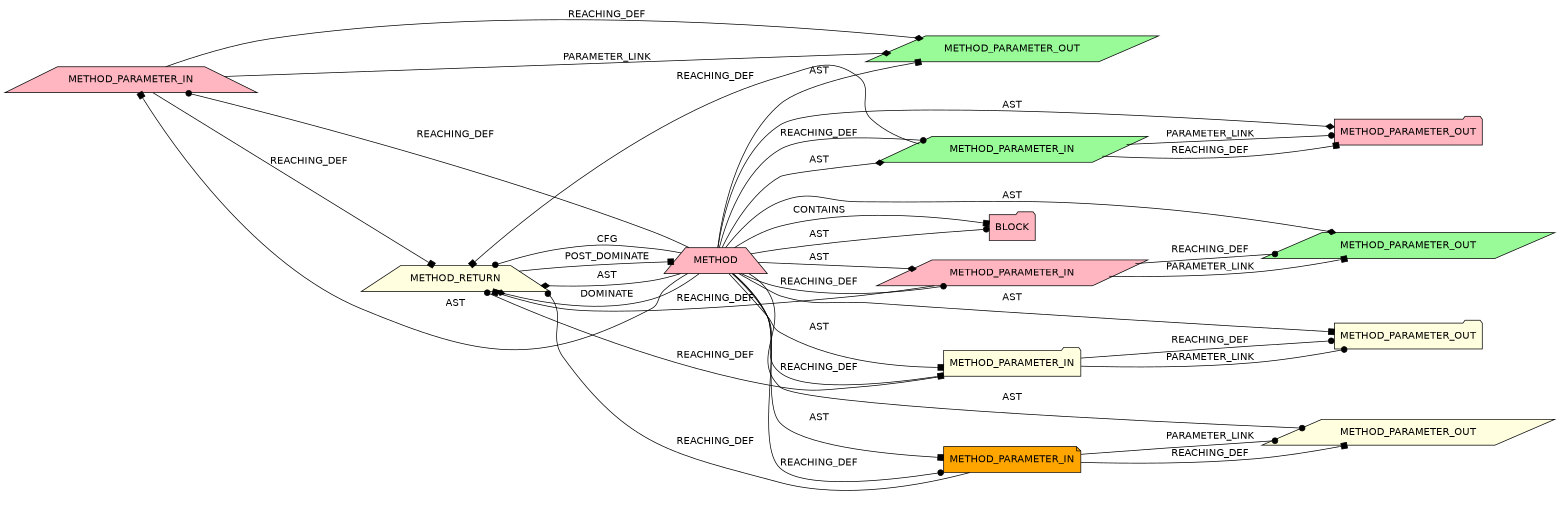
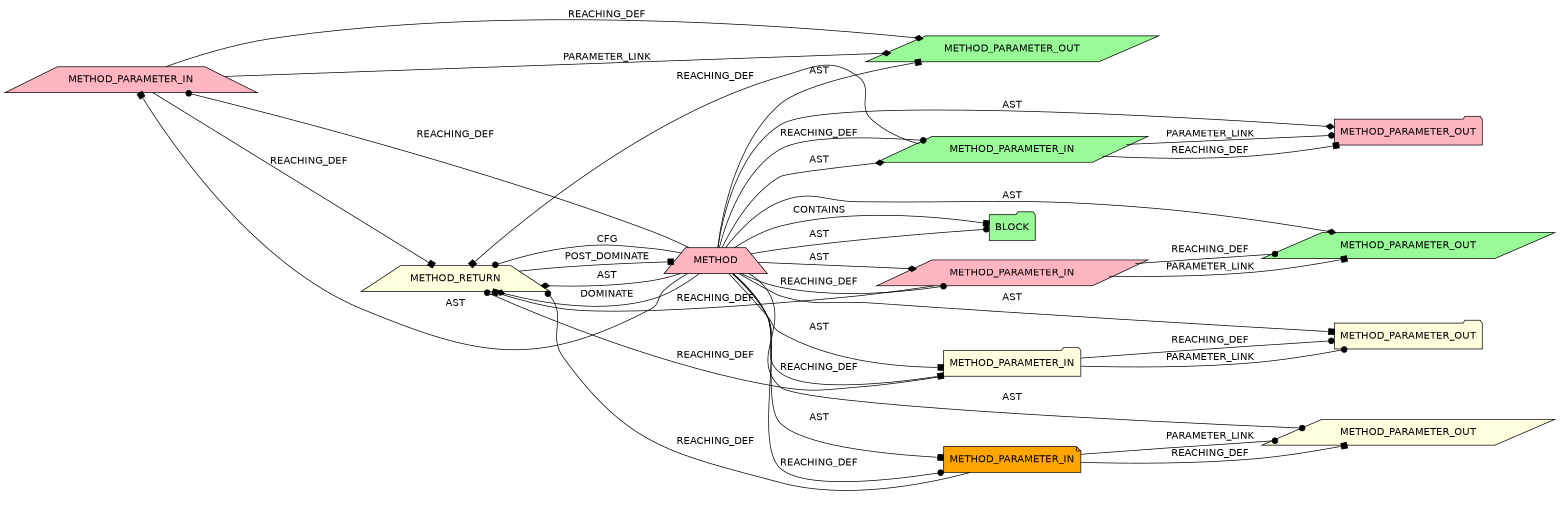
(1012, 228) -> (1012, 228)
